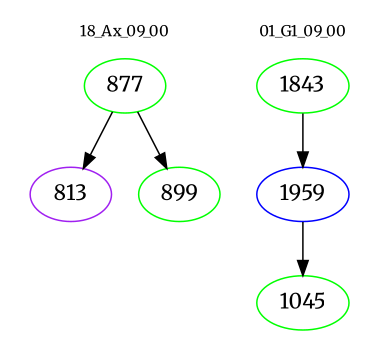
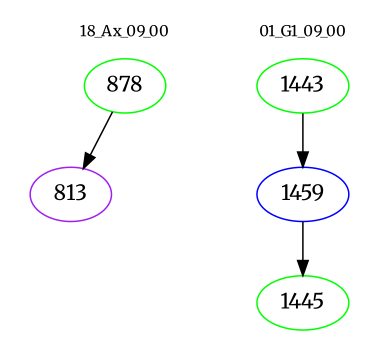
(125, 86) -> (125, 86)
(303, 86) -> (303, 86)
(179, 194) -> none
(303, 194) -> (303, 194)
(303, 303) -> (303, 303)
